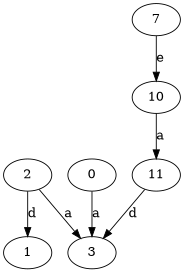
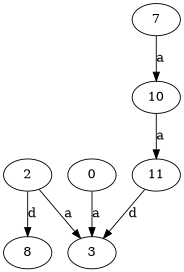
(160, 58) -> (160, 58)
(28, 253) -> (28, 253)
